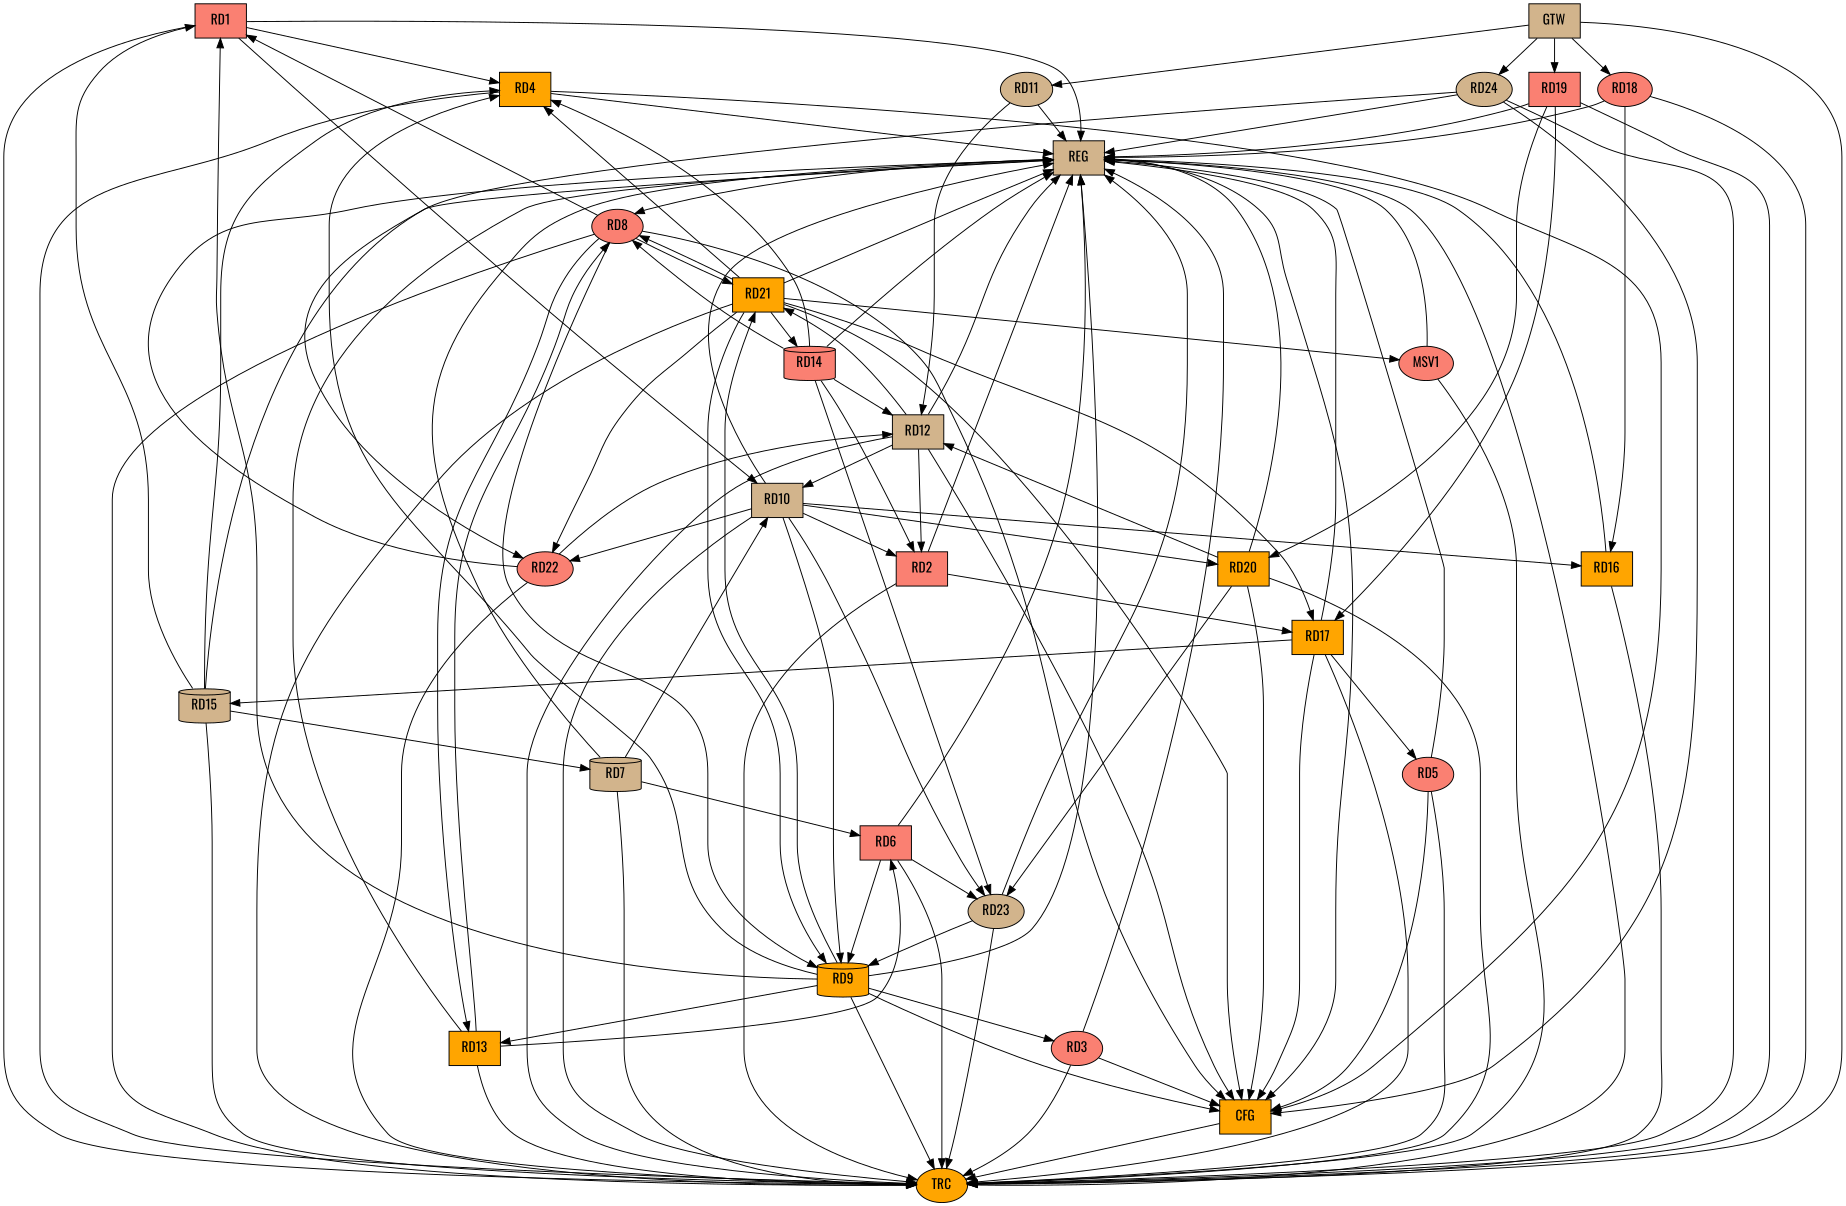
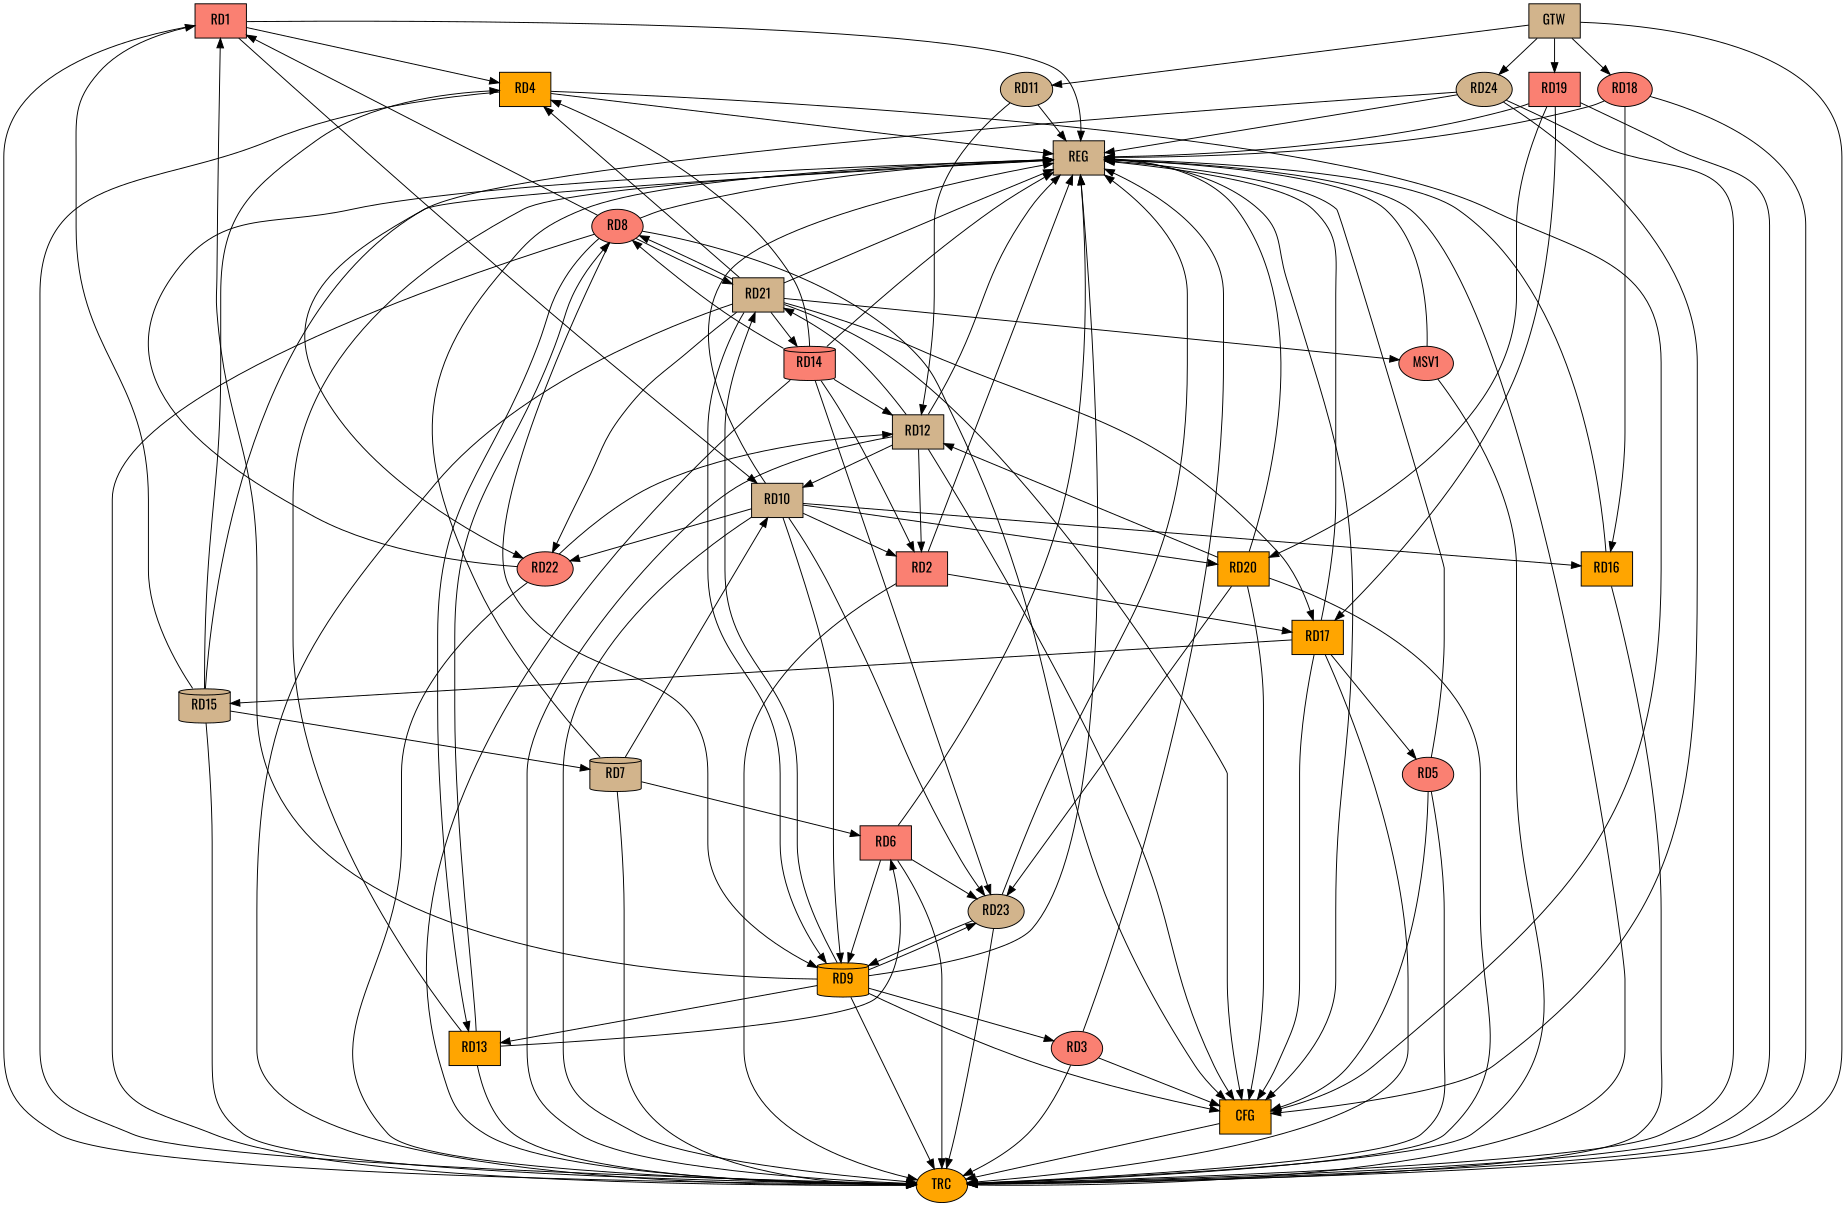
(786, 182) -> (820, 180)
(758, 295) -> (758, 295)
(424, 535) -> (918, 949)
none -> (438, 886)
